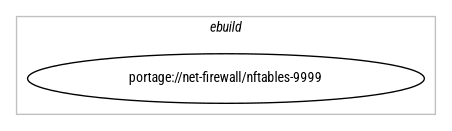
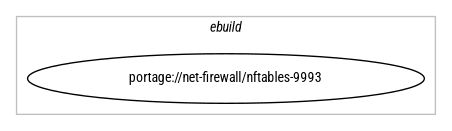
(226, 79) -> (226, 79)
